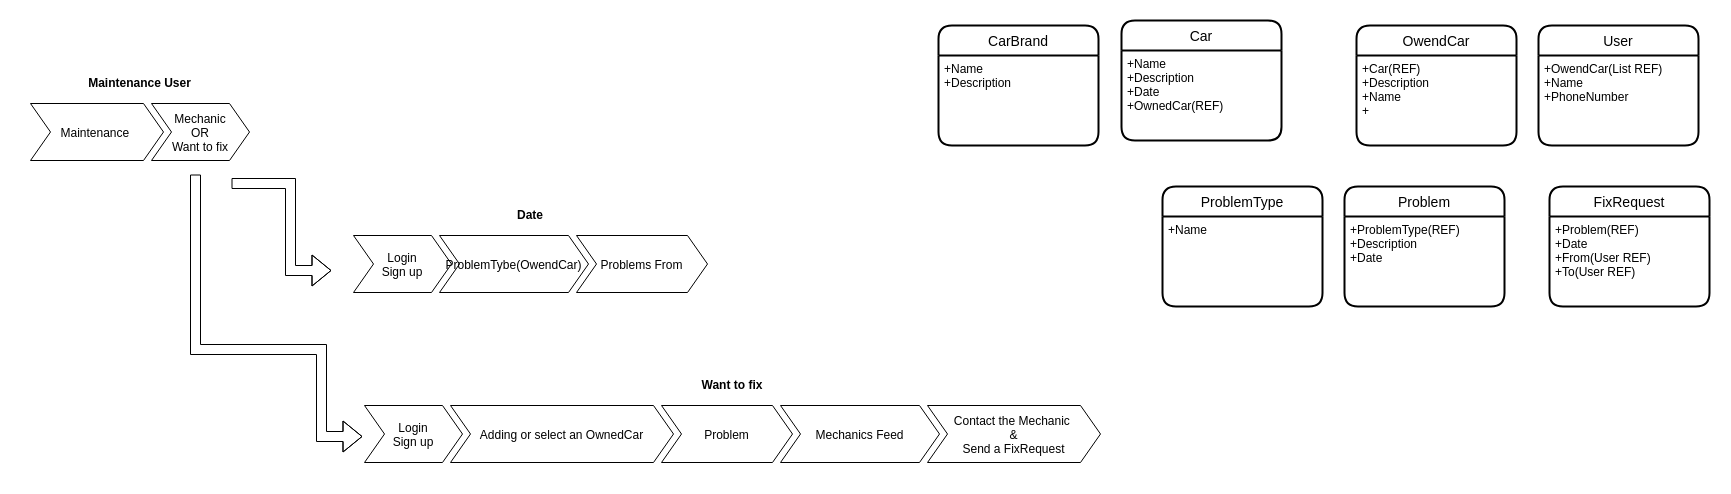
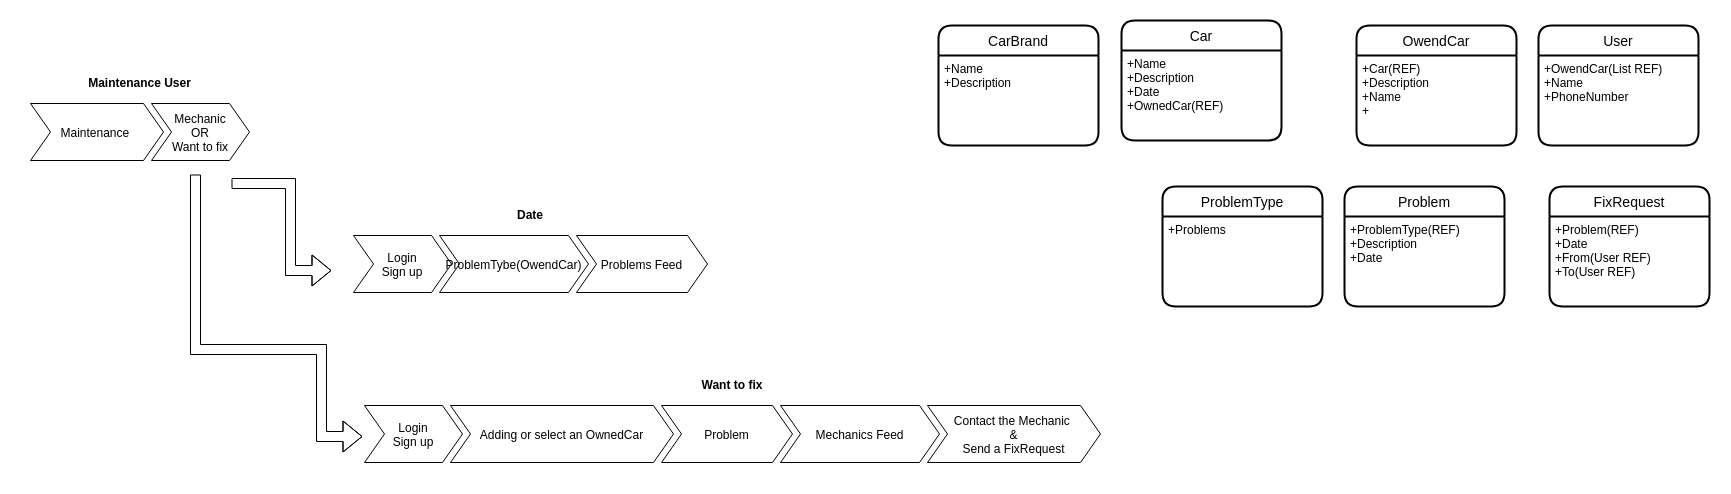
(1185, 230) -> (1197, 230)
(642, 265) -> (642, 265)
